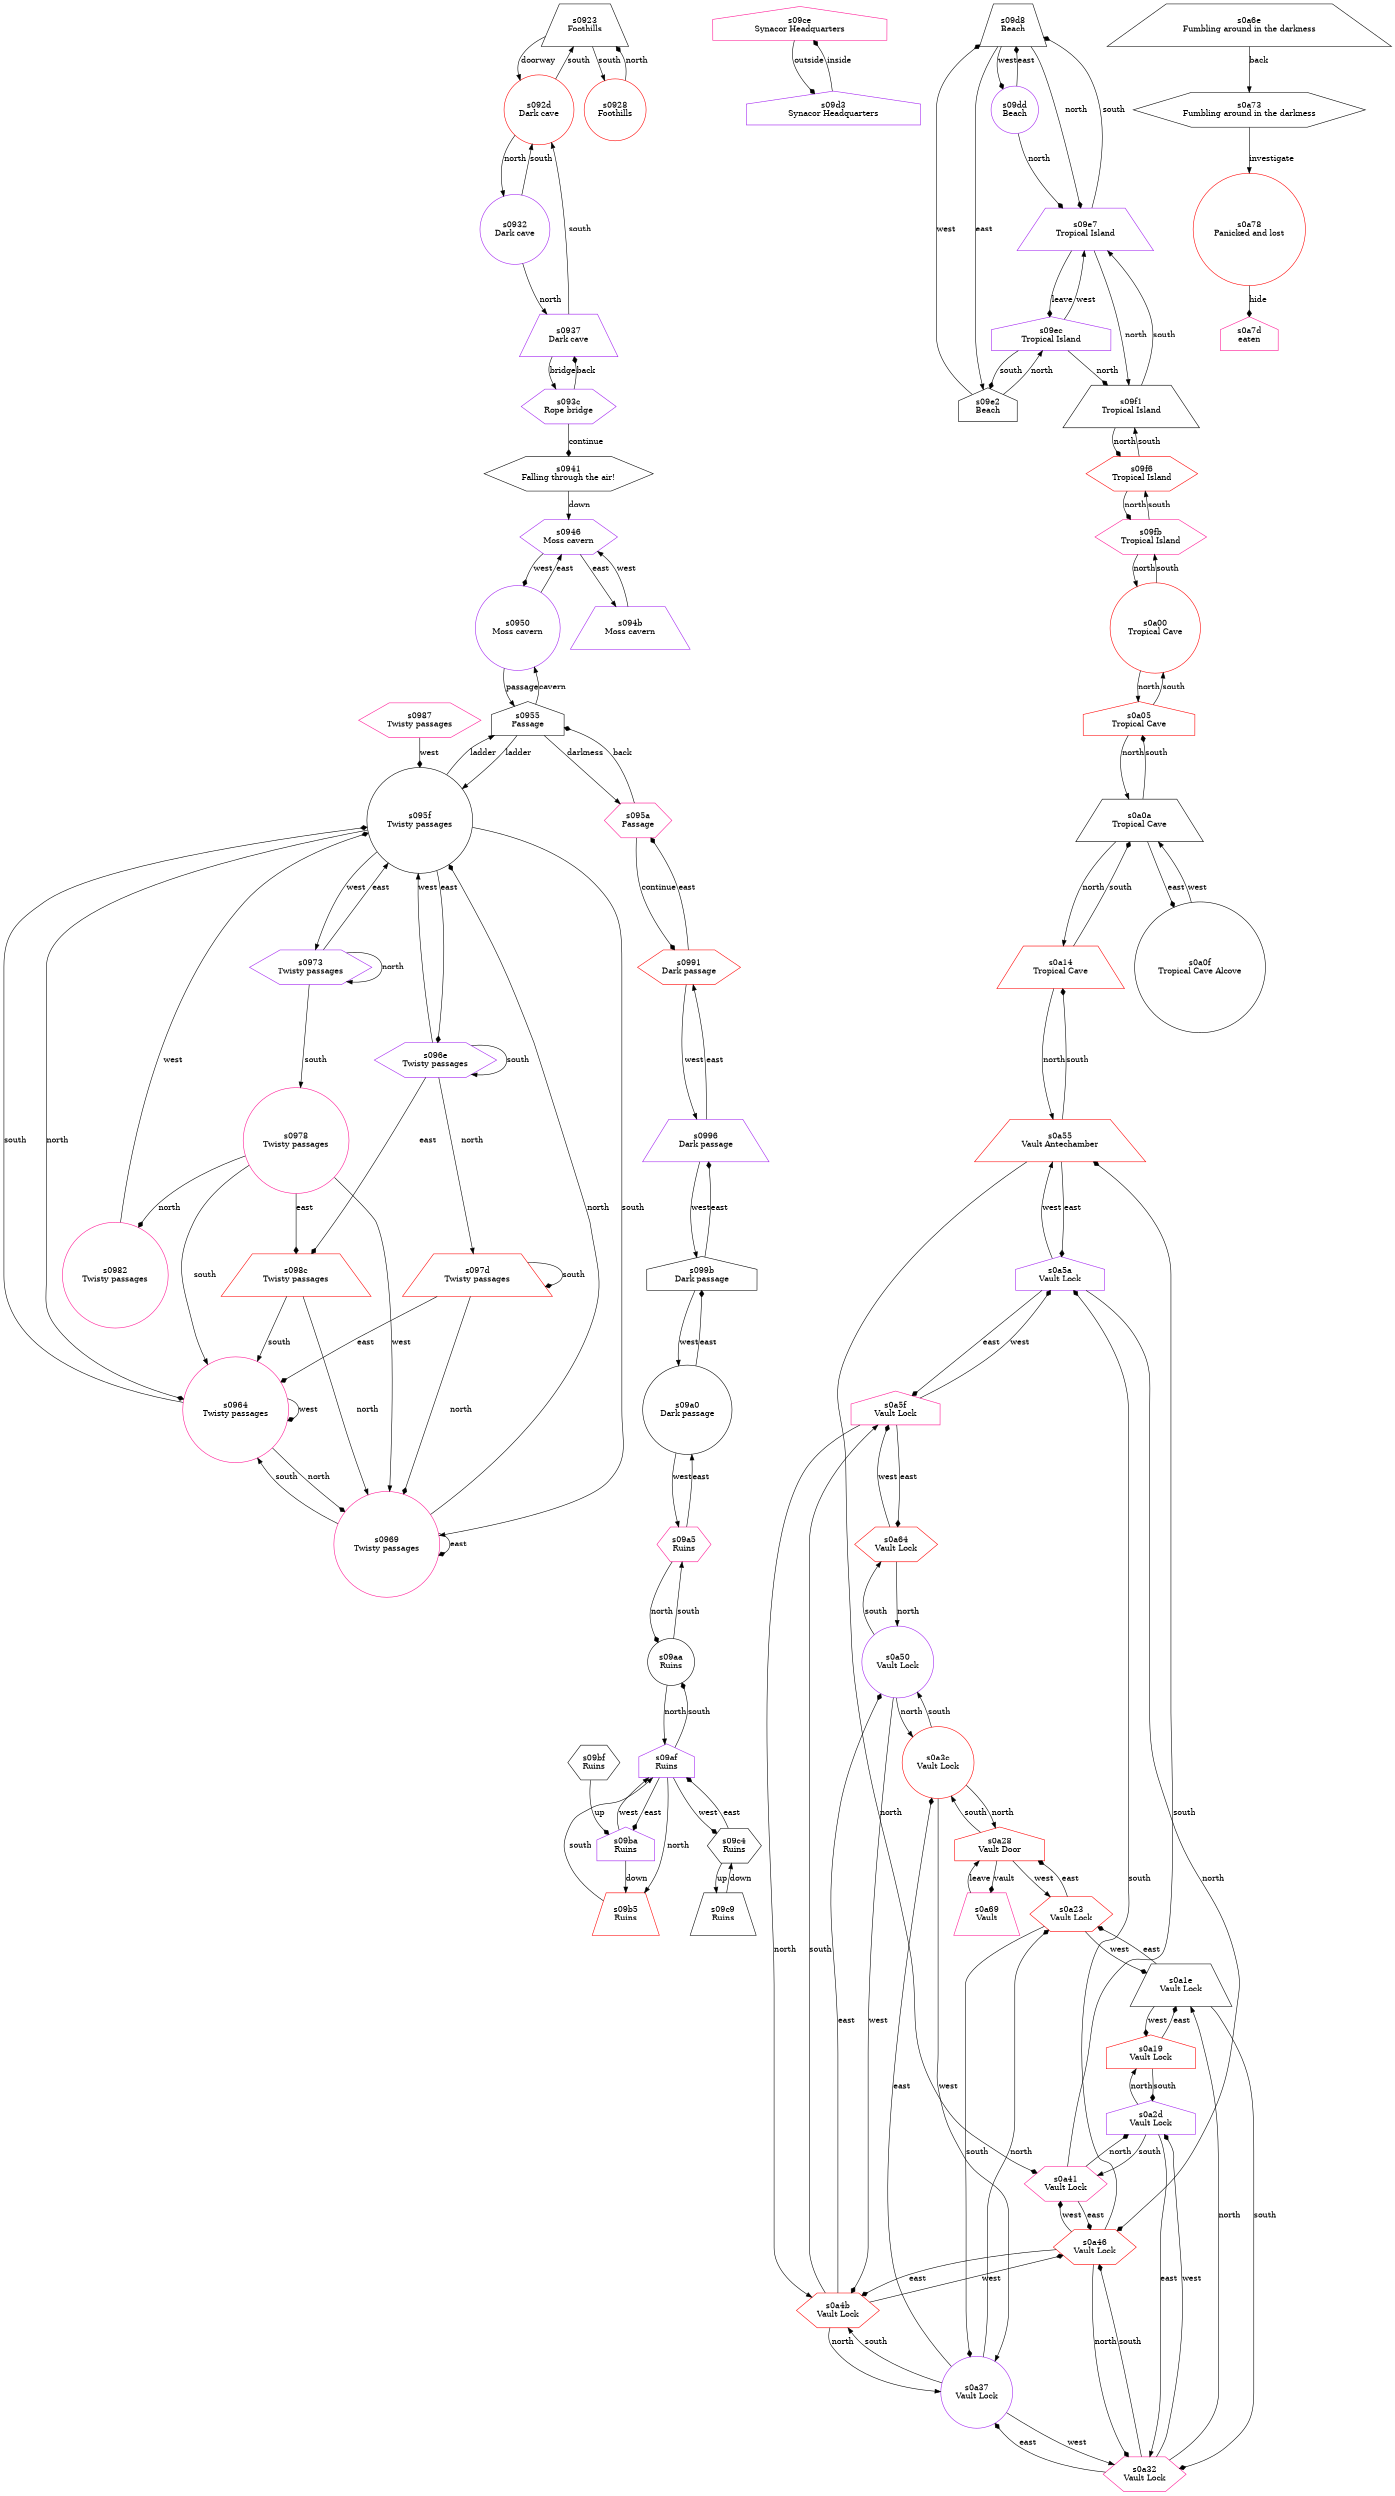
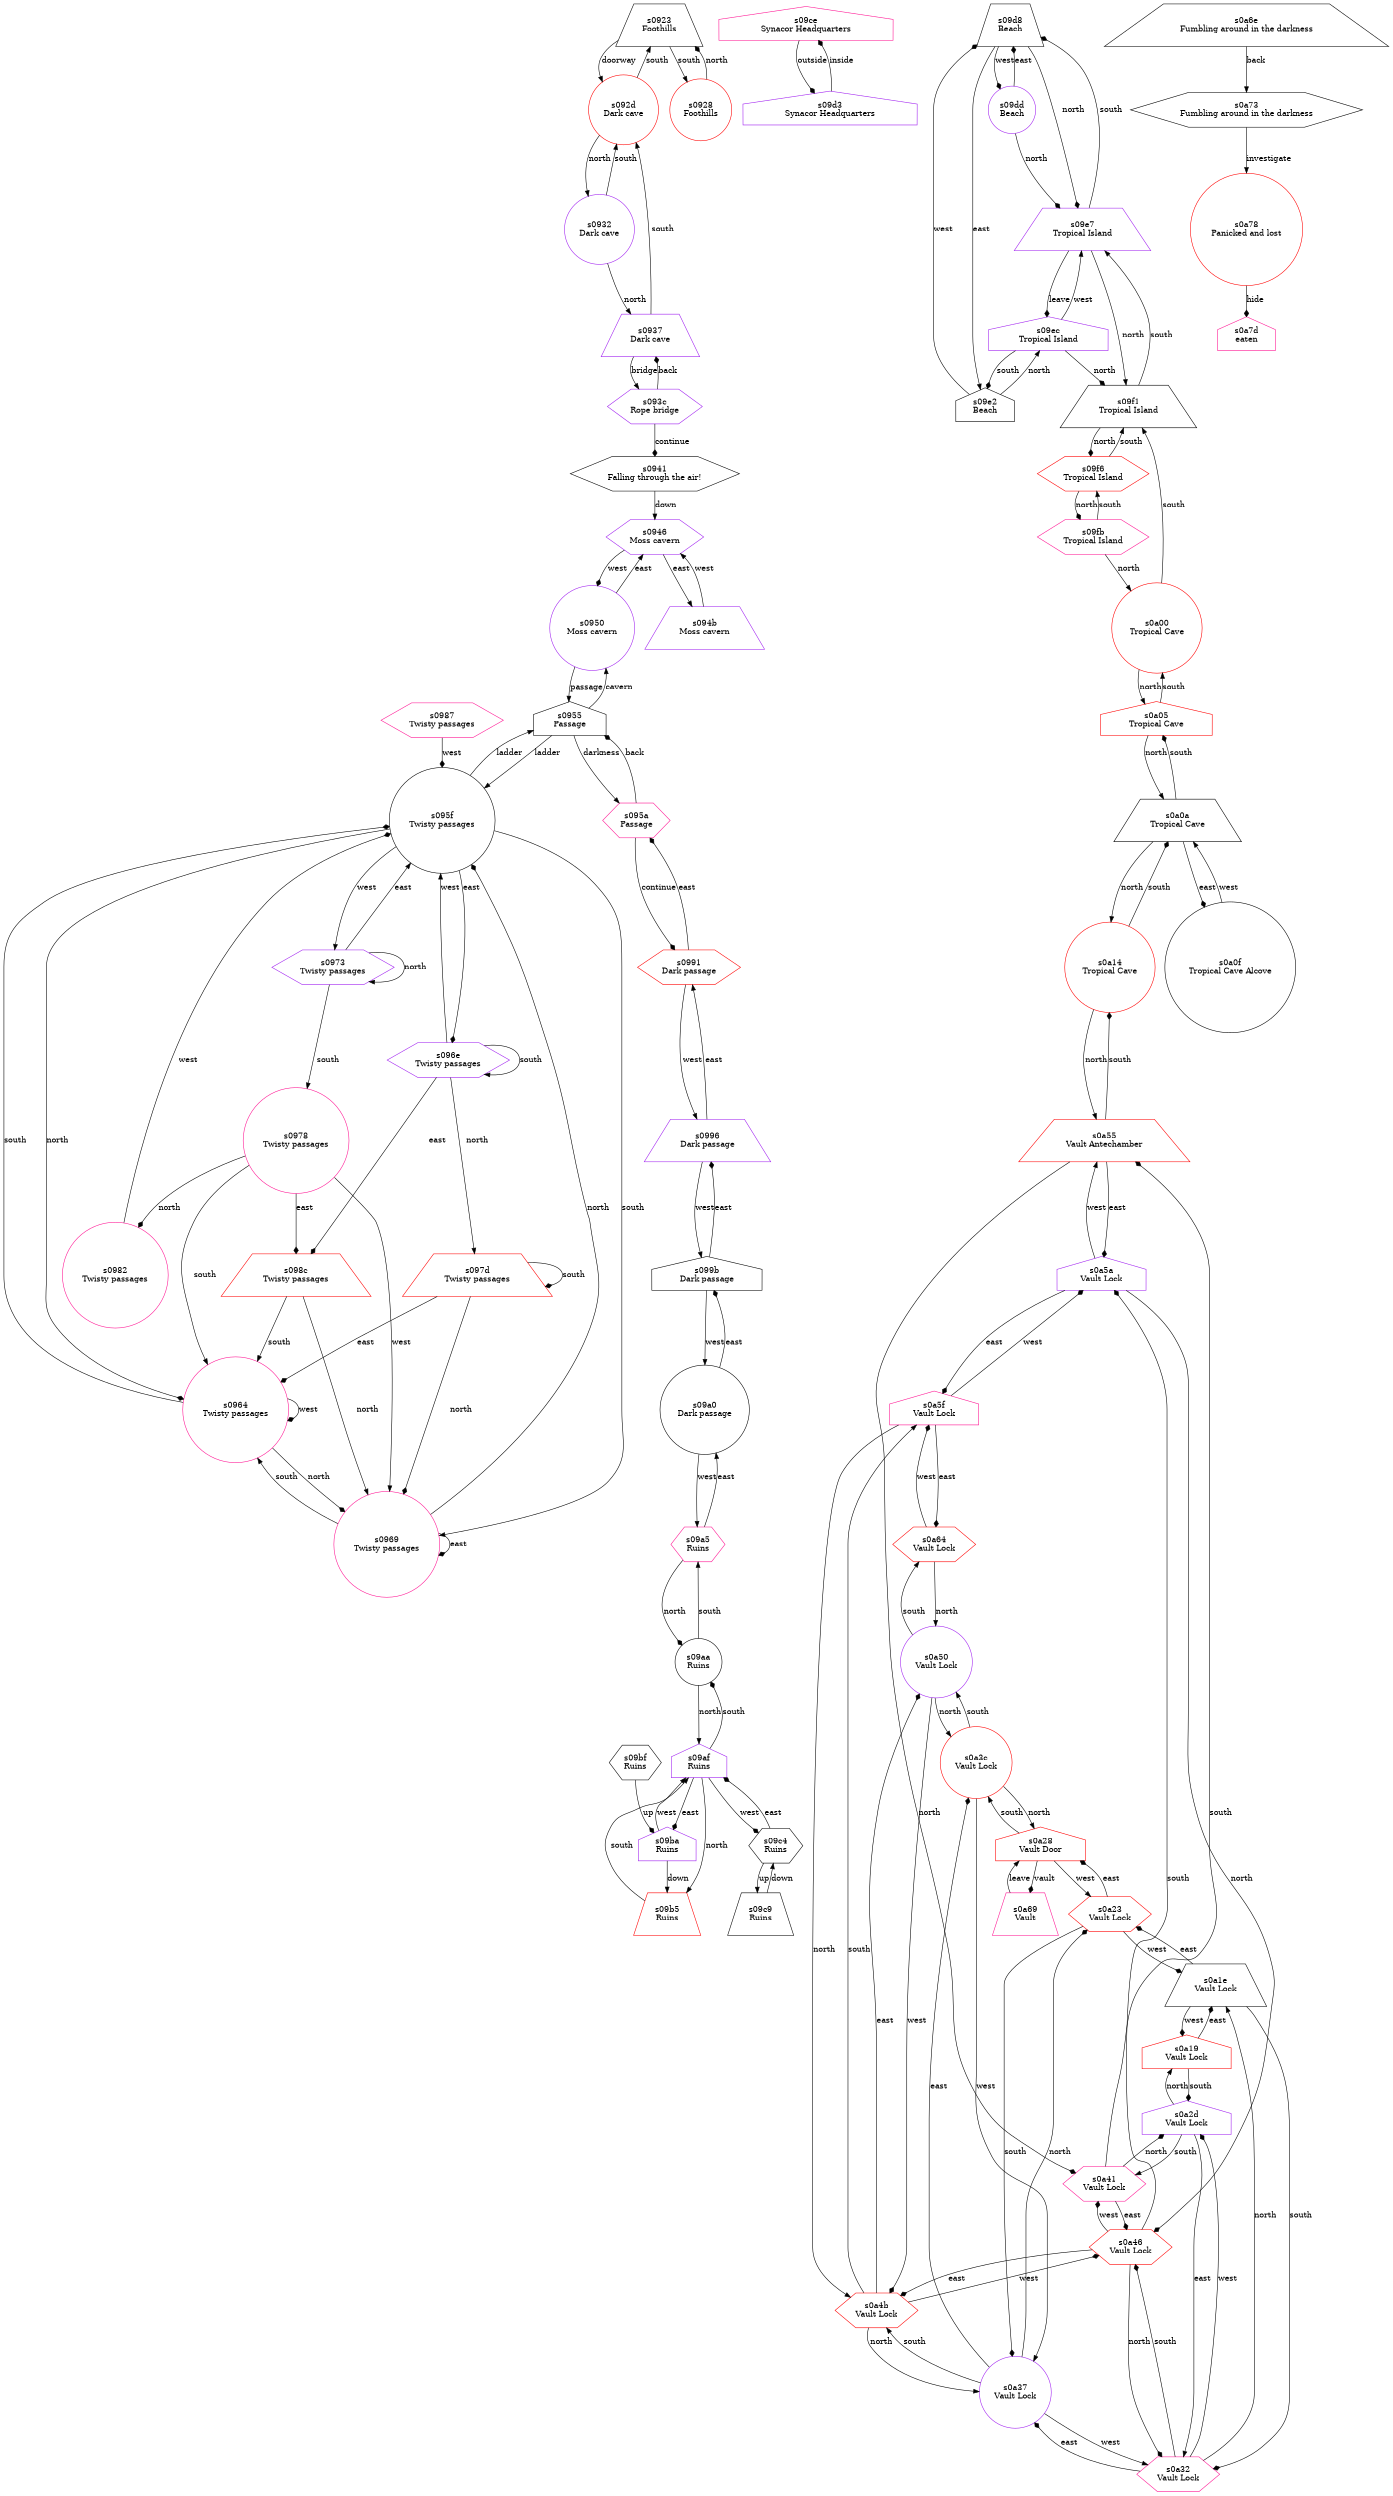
(1156, 571) -> (1162, 507)
(1061, 967) -> (1110, 967)
